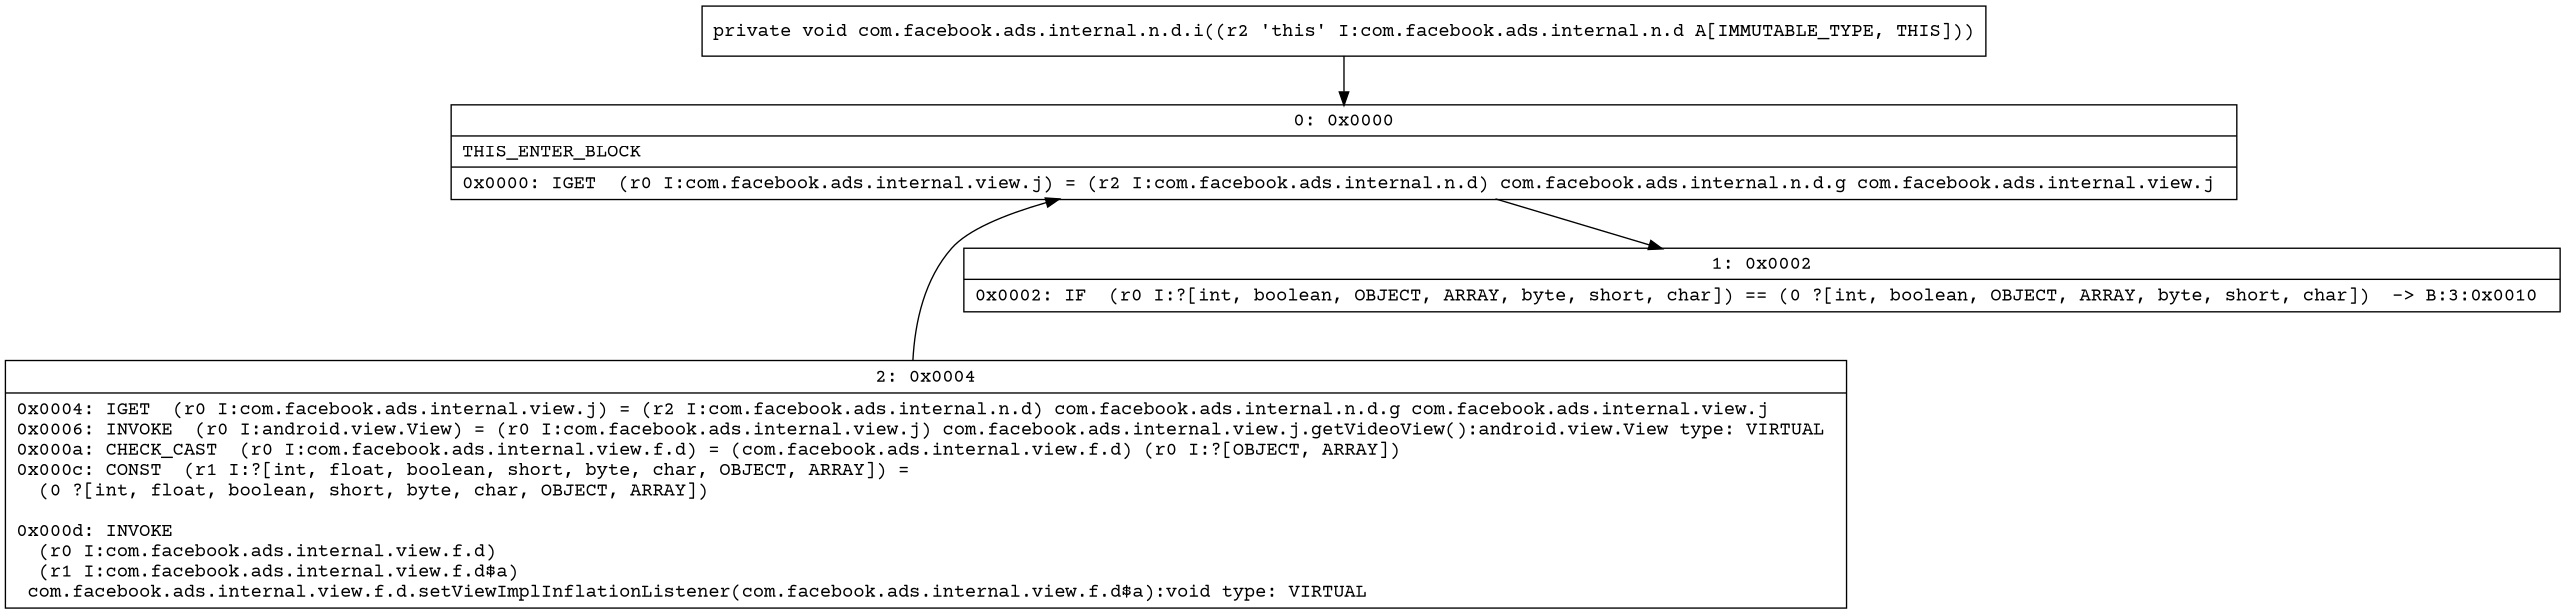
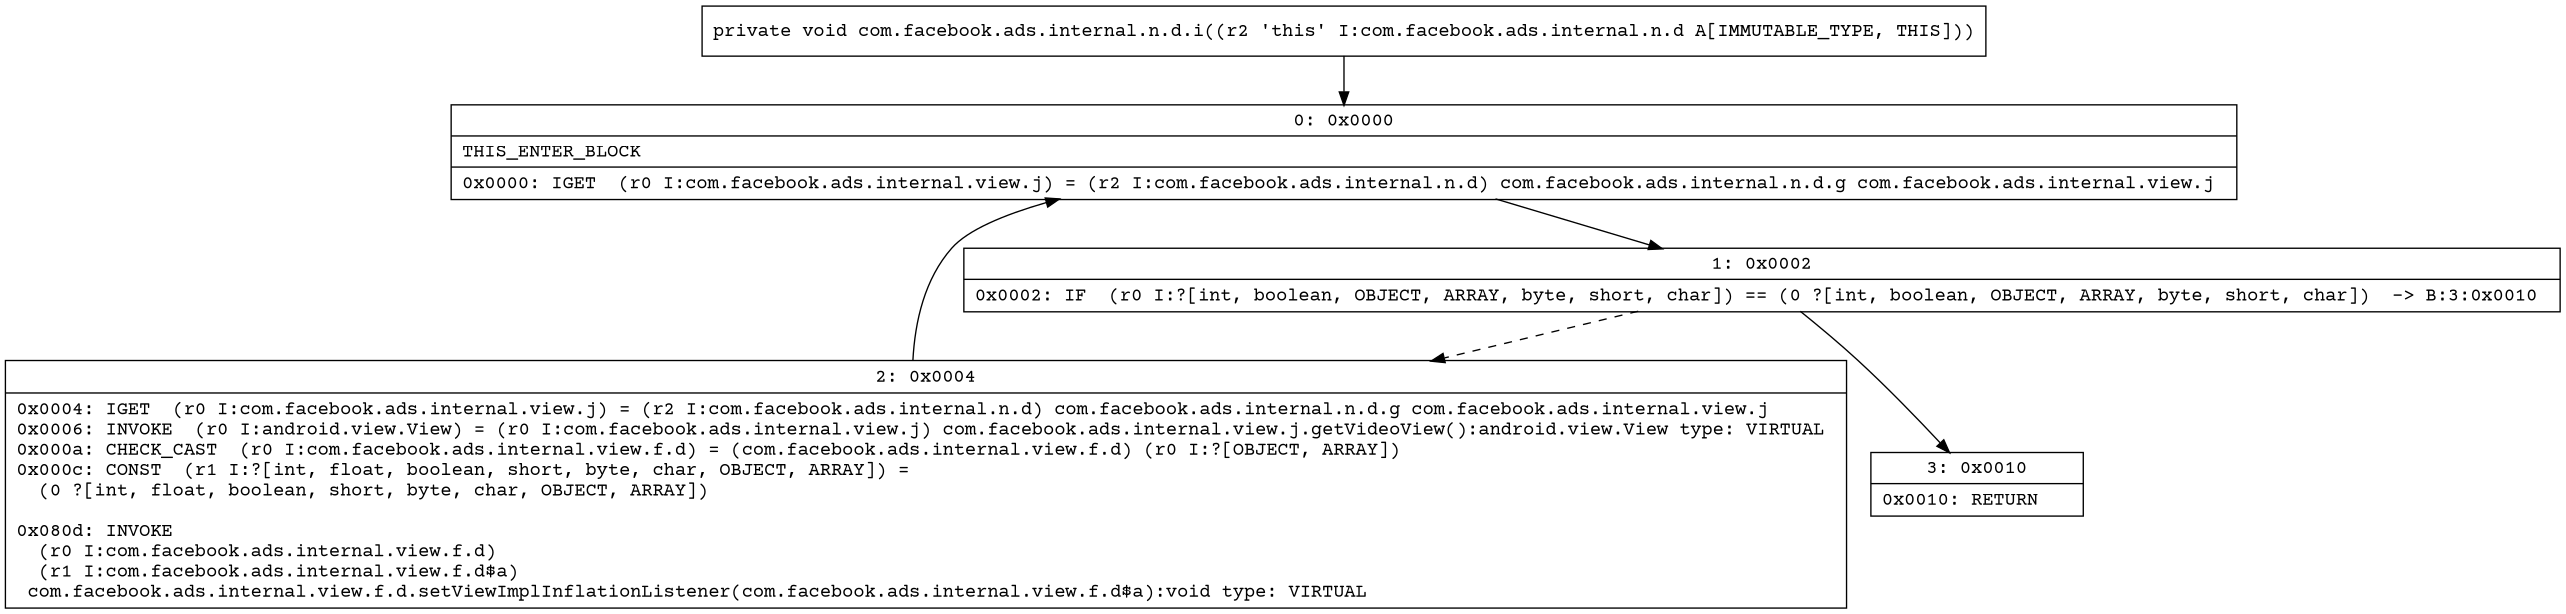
none -> (1541, 335)
none -> (1977, 484)
(106, 530) -> (106, 530)
